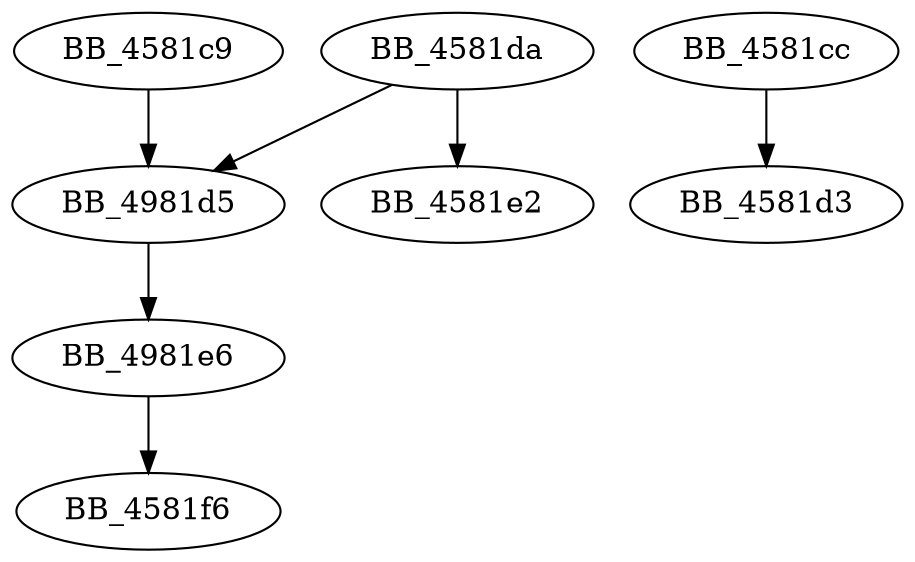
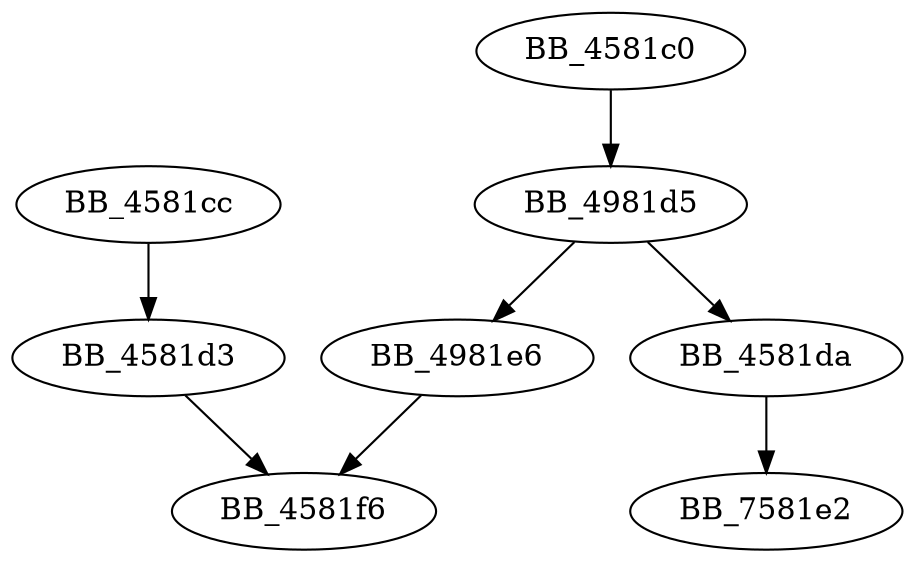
(148, 51) -> (611, 51)
(313, 123) -> (681, 274)
(457, 205) -> (766, 511)
none -> (218, 427)
